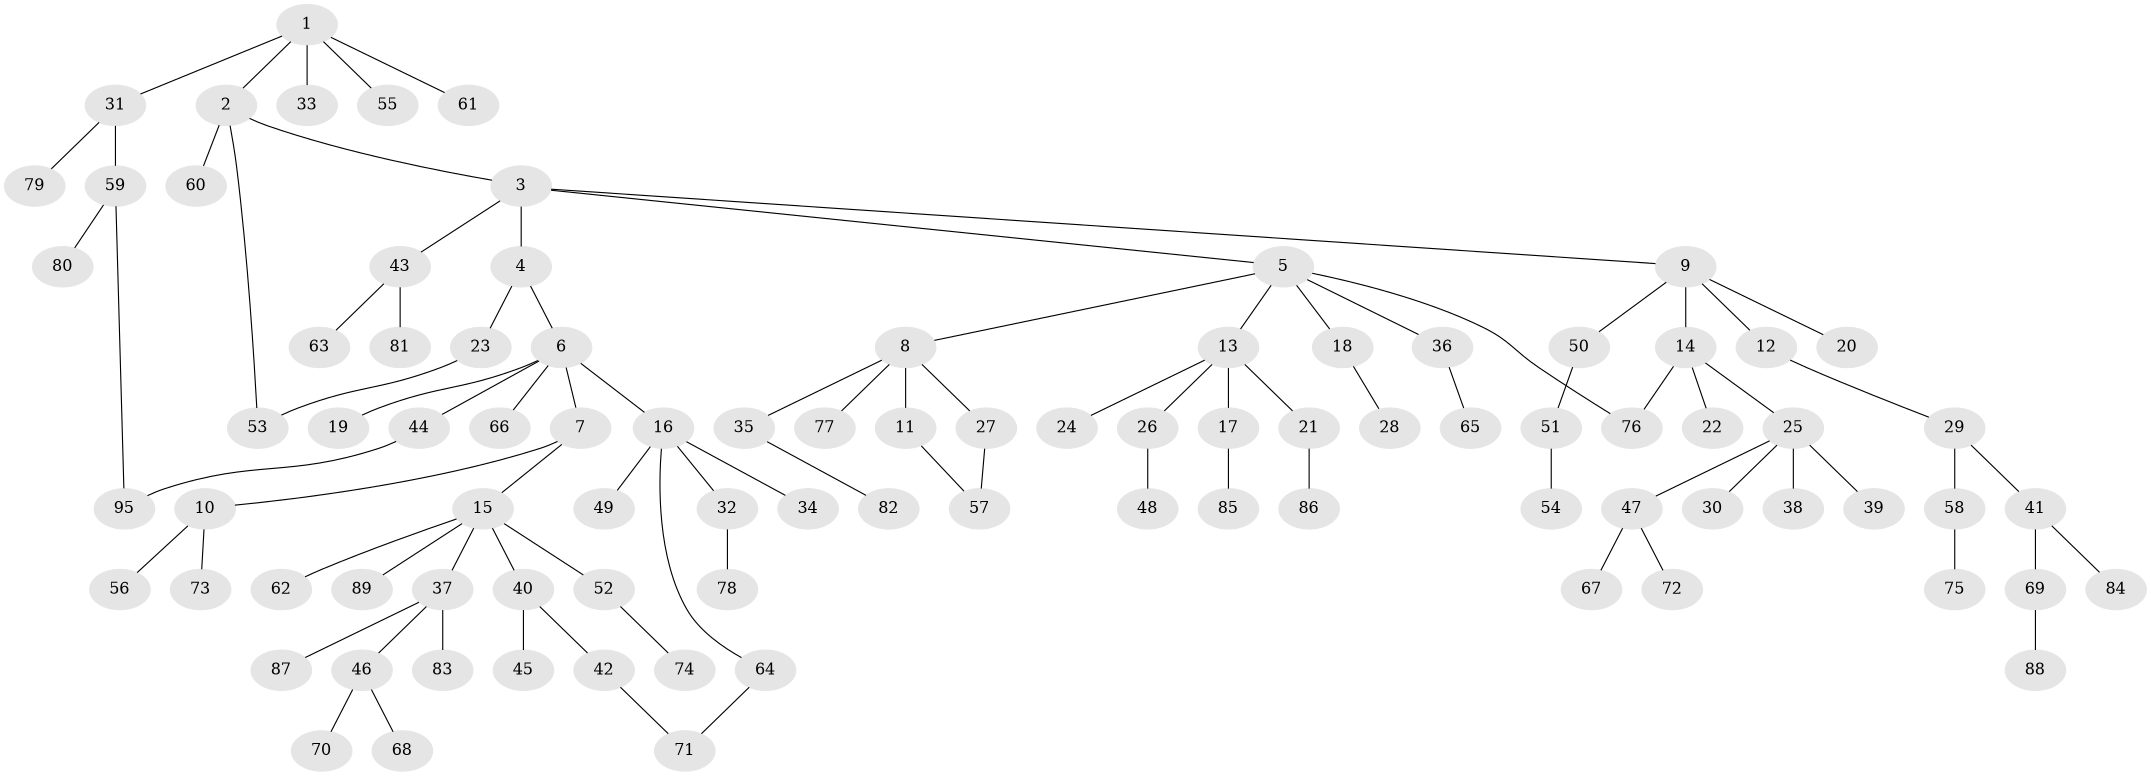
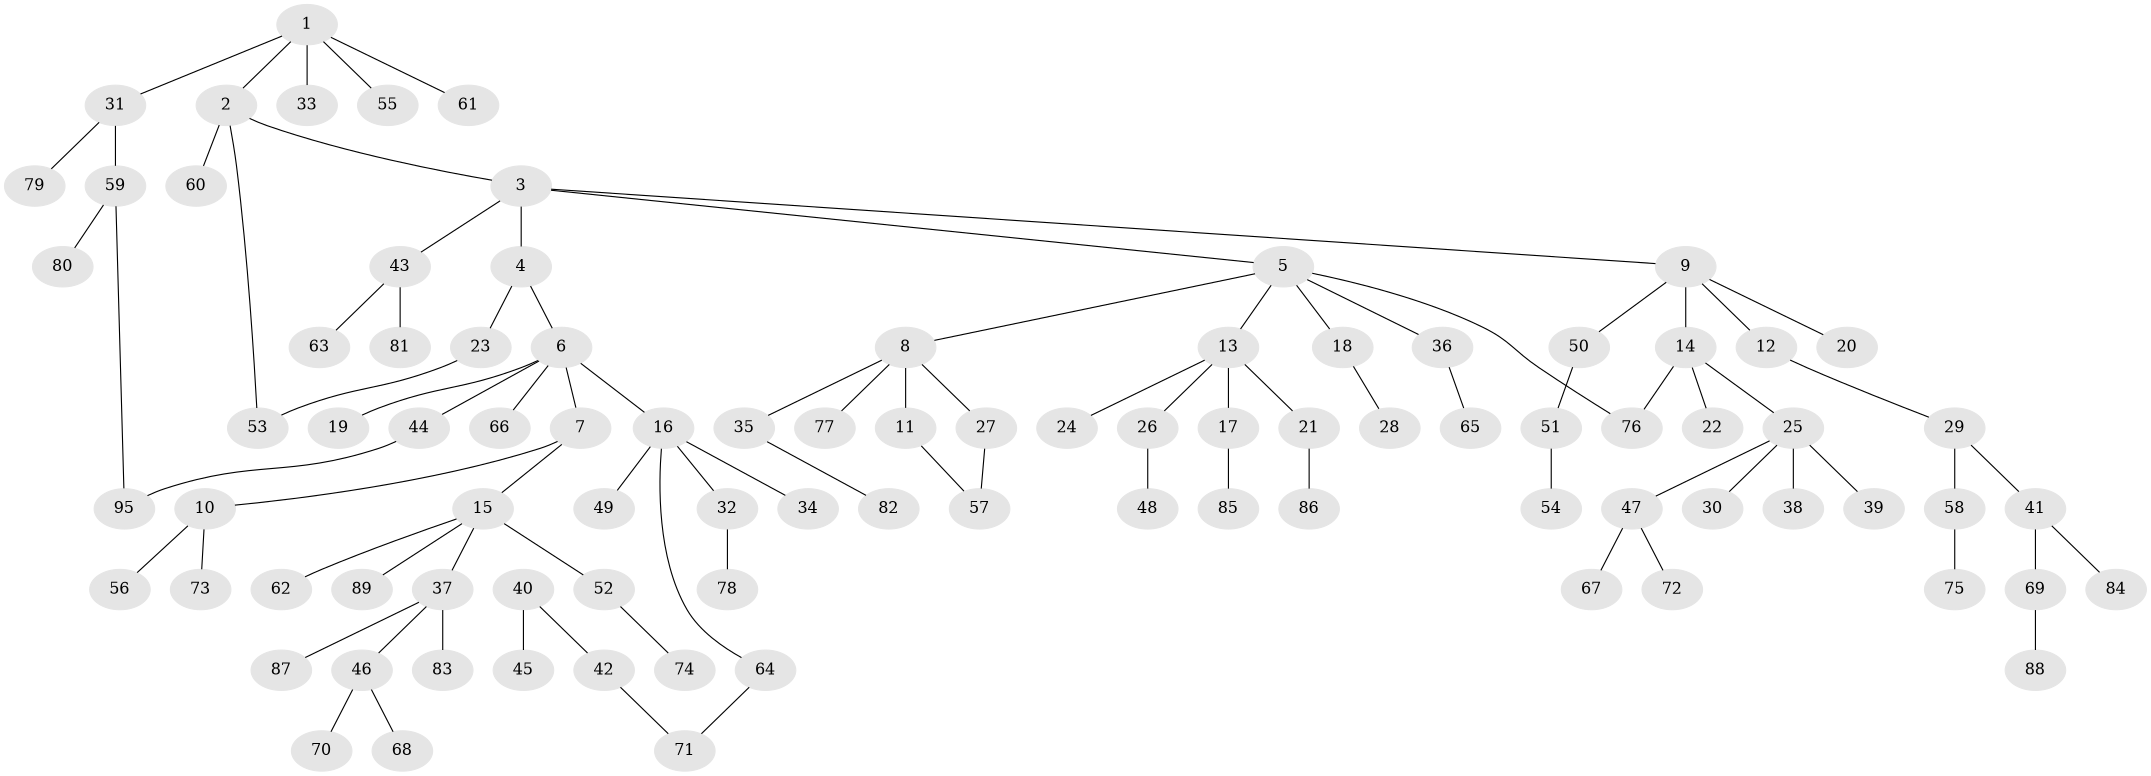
(503, 549) -> none
